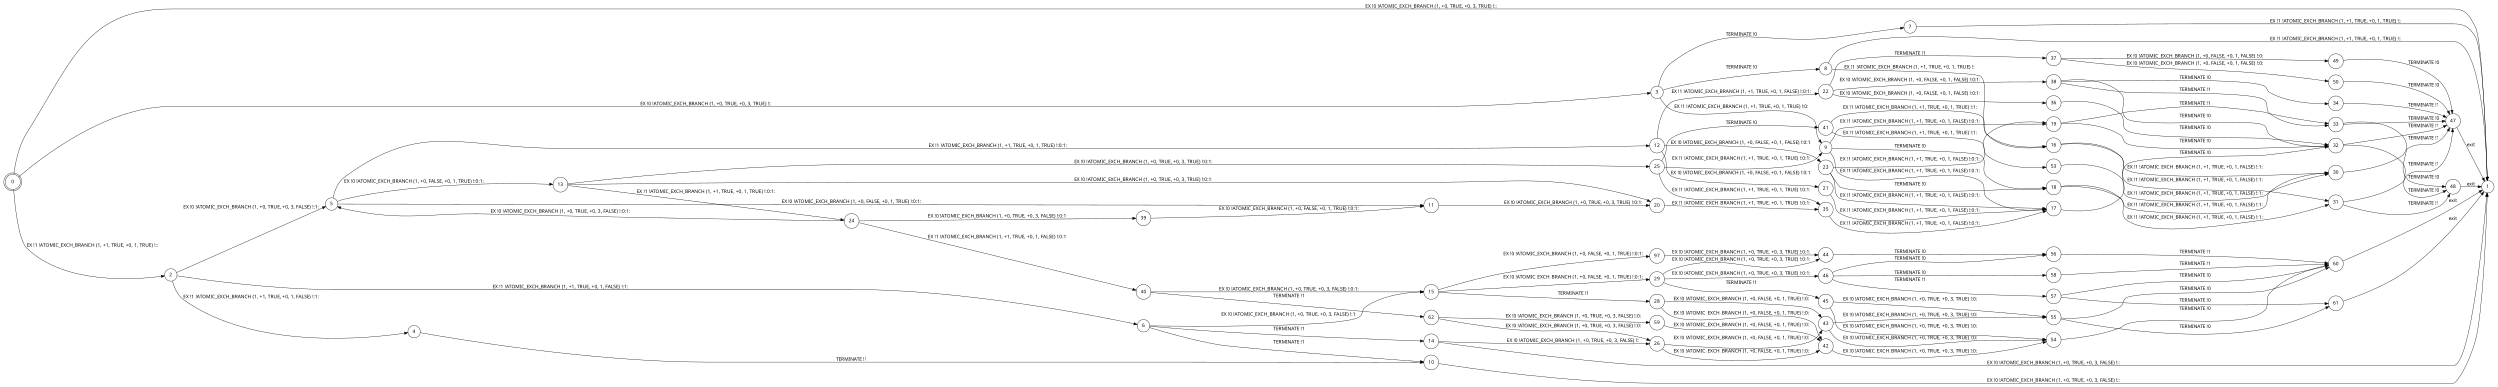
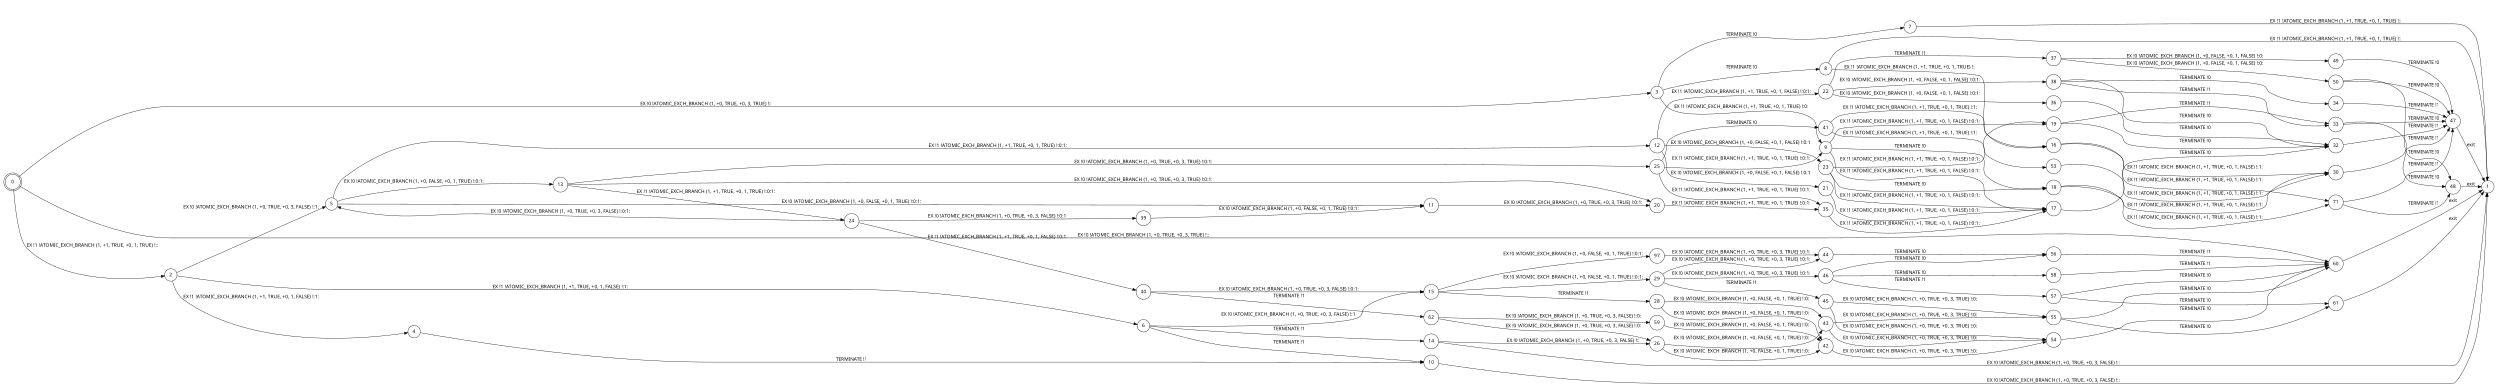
(1280, 9) -> (1168, 238)
(2400, 160) -> (2405, 119)
(2336, 202) -> (2336, 202)
